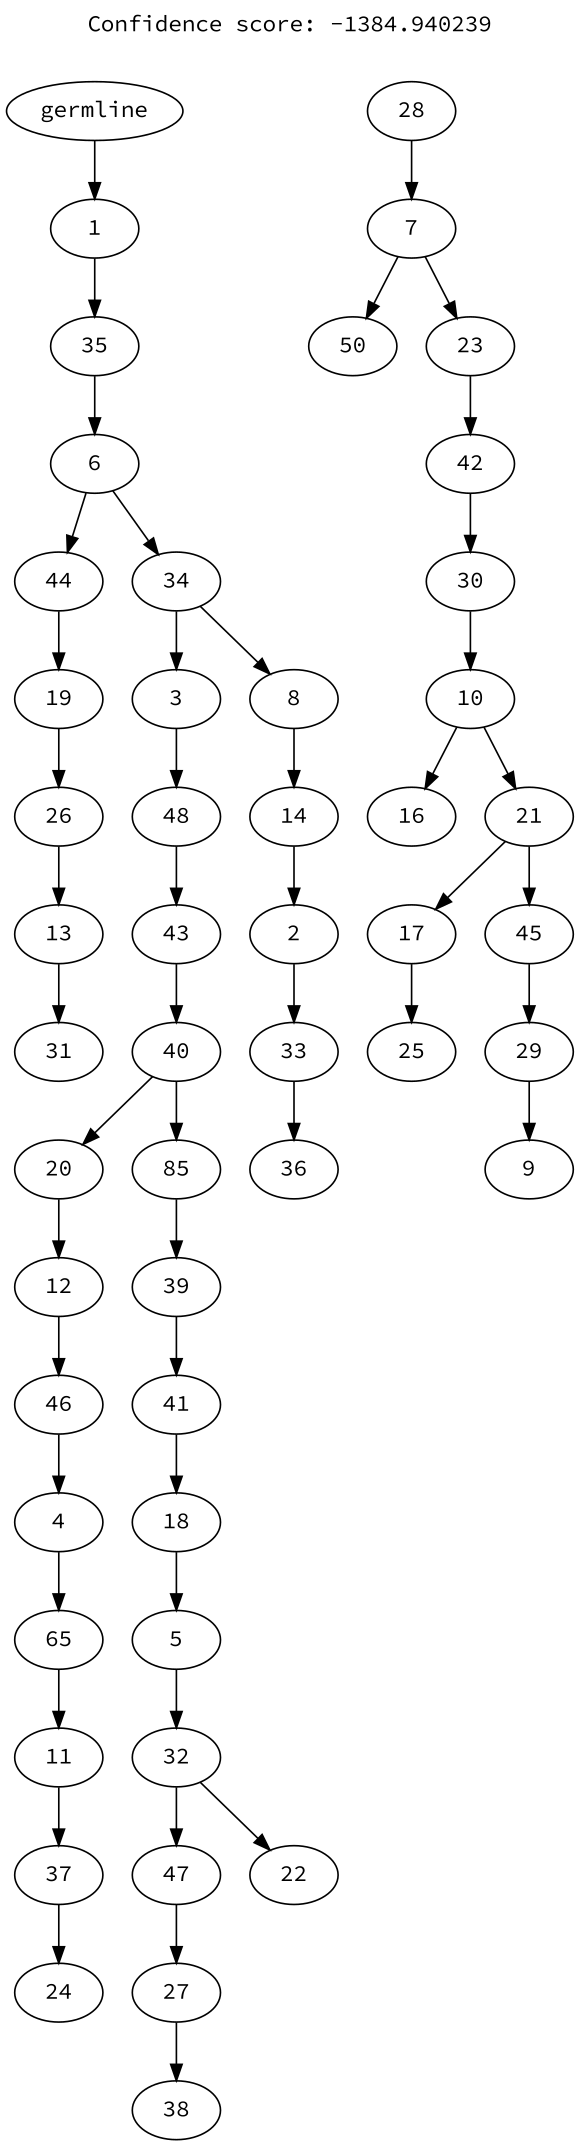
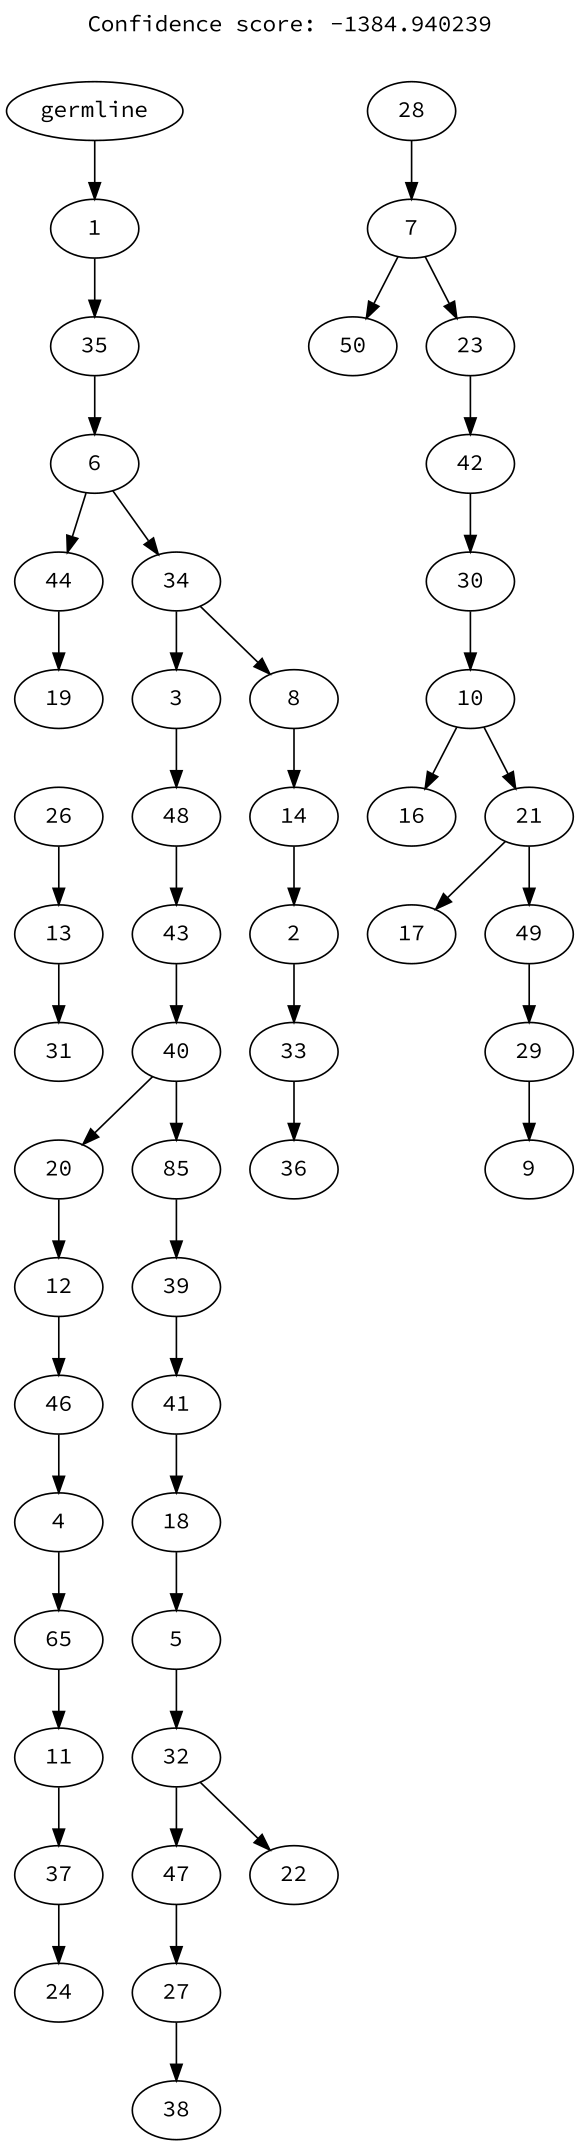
(59, 750) -> none
(529, 934) -> (529, 934)
(412, 1052) -> none
